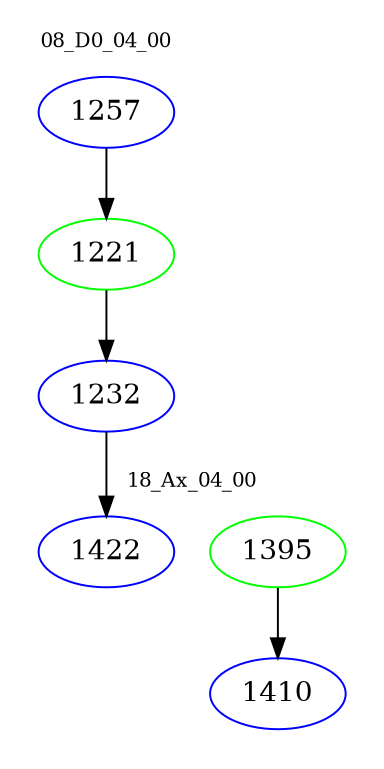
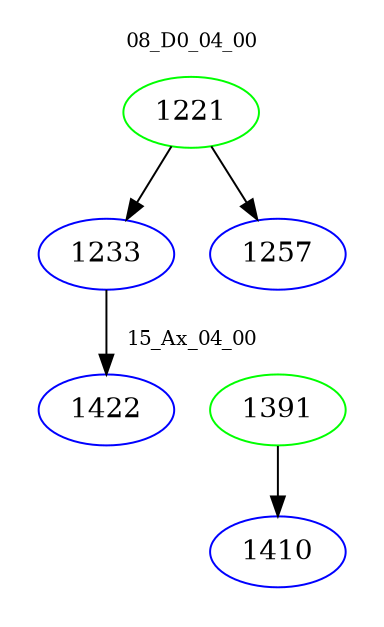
(106, 174) -> (229, 174)
(106, 396) -> (106, 254)
(192, 482) -> (192, 340)
(278, 552) -> (278, 410)
